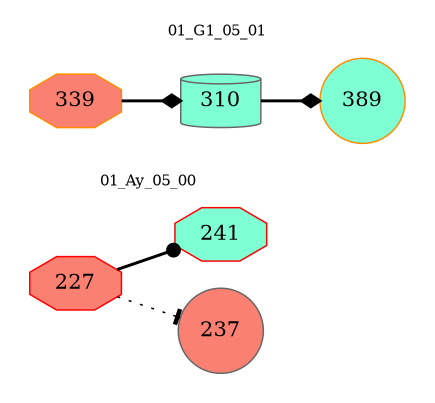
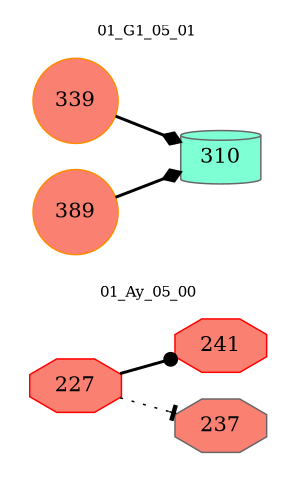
(76, 101) -> (76, 101)
(281, 101) -> (140, 188)
(363, 101) -> (76, 212)
(221, 234) -> (221, 346)
(221, 331) -> (221, 426)
